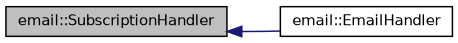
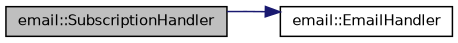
(261, 31) -> (246, 12)
